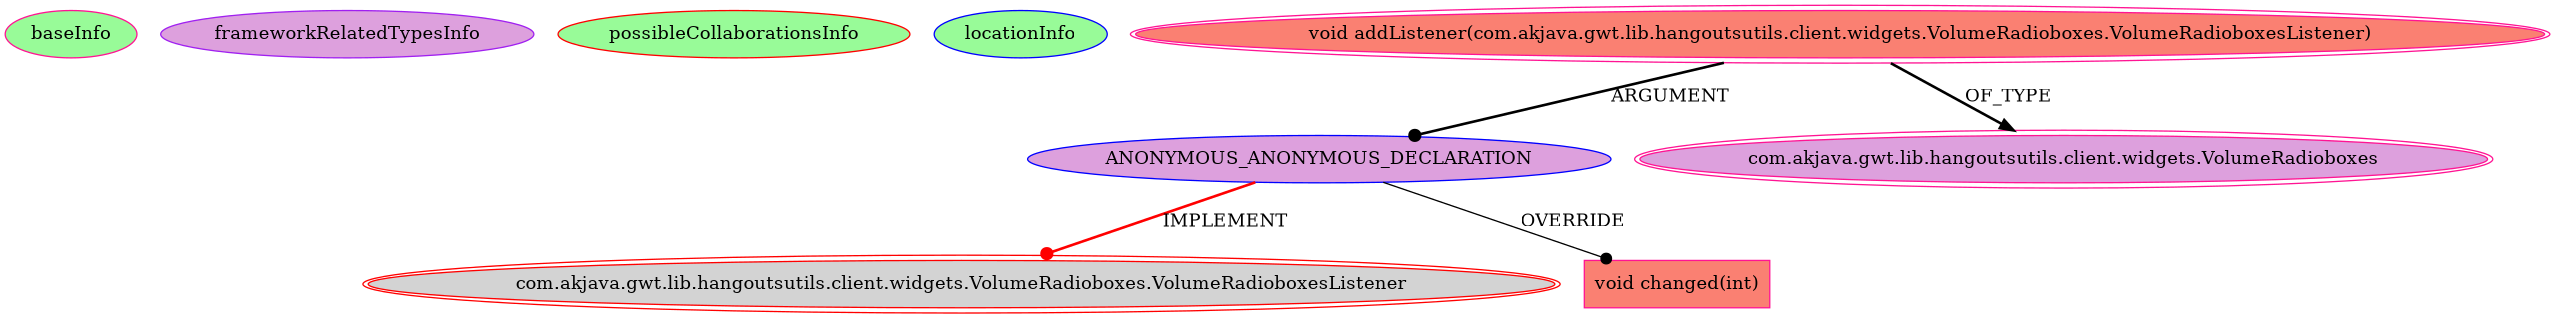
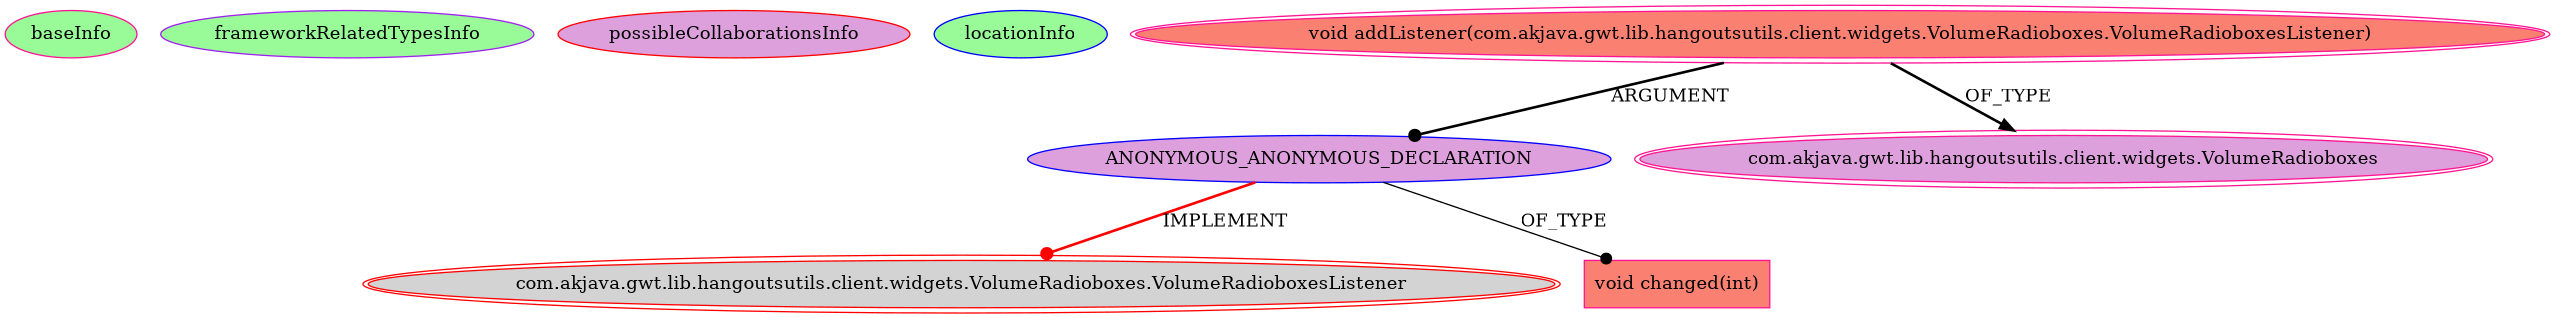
(347, 34) -> (347, 34)
(734, 34) -> (734, 34)
(1573, 222) -> (1565, 222)
